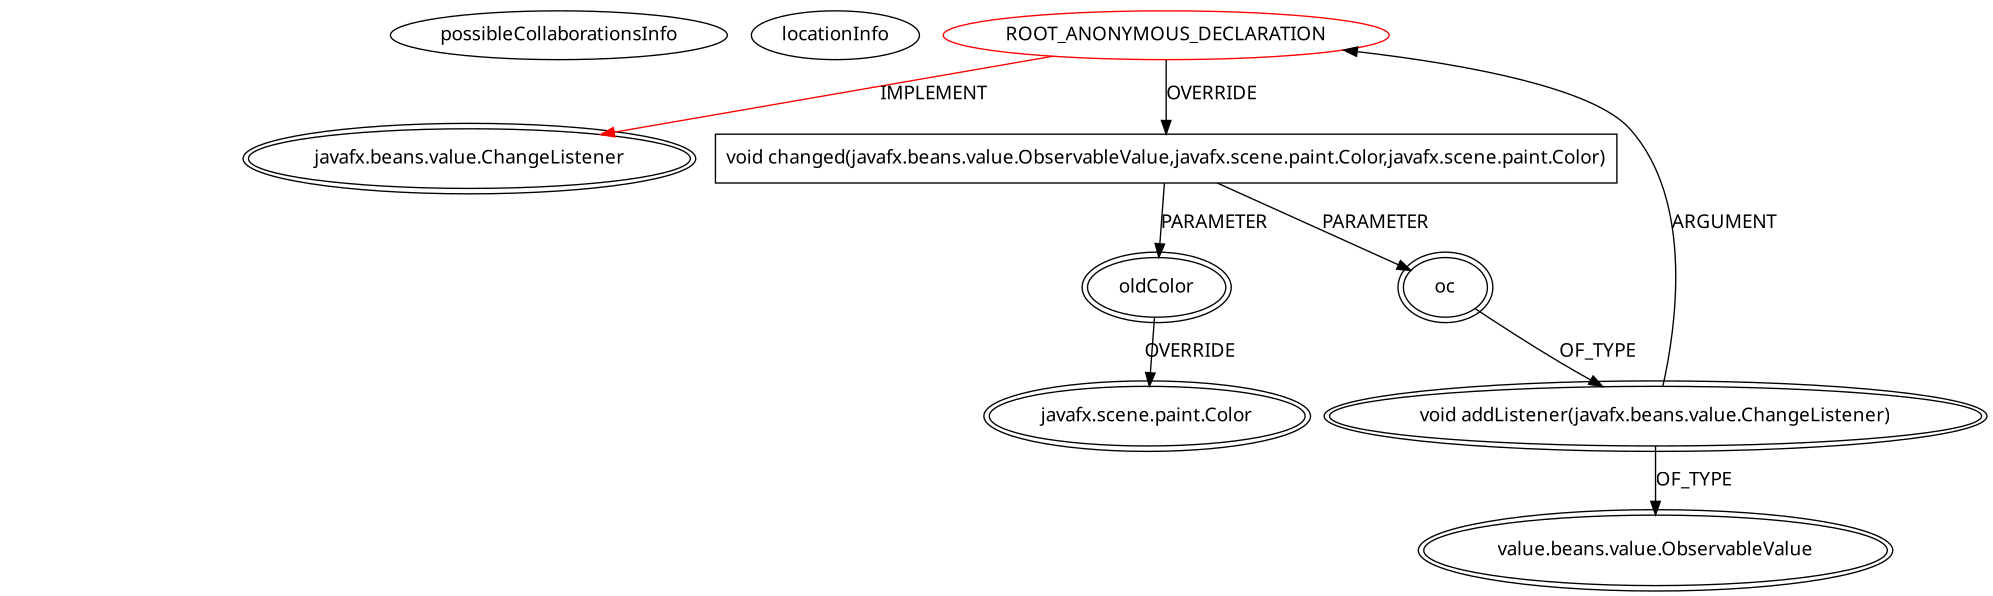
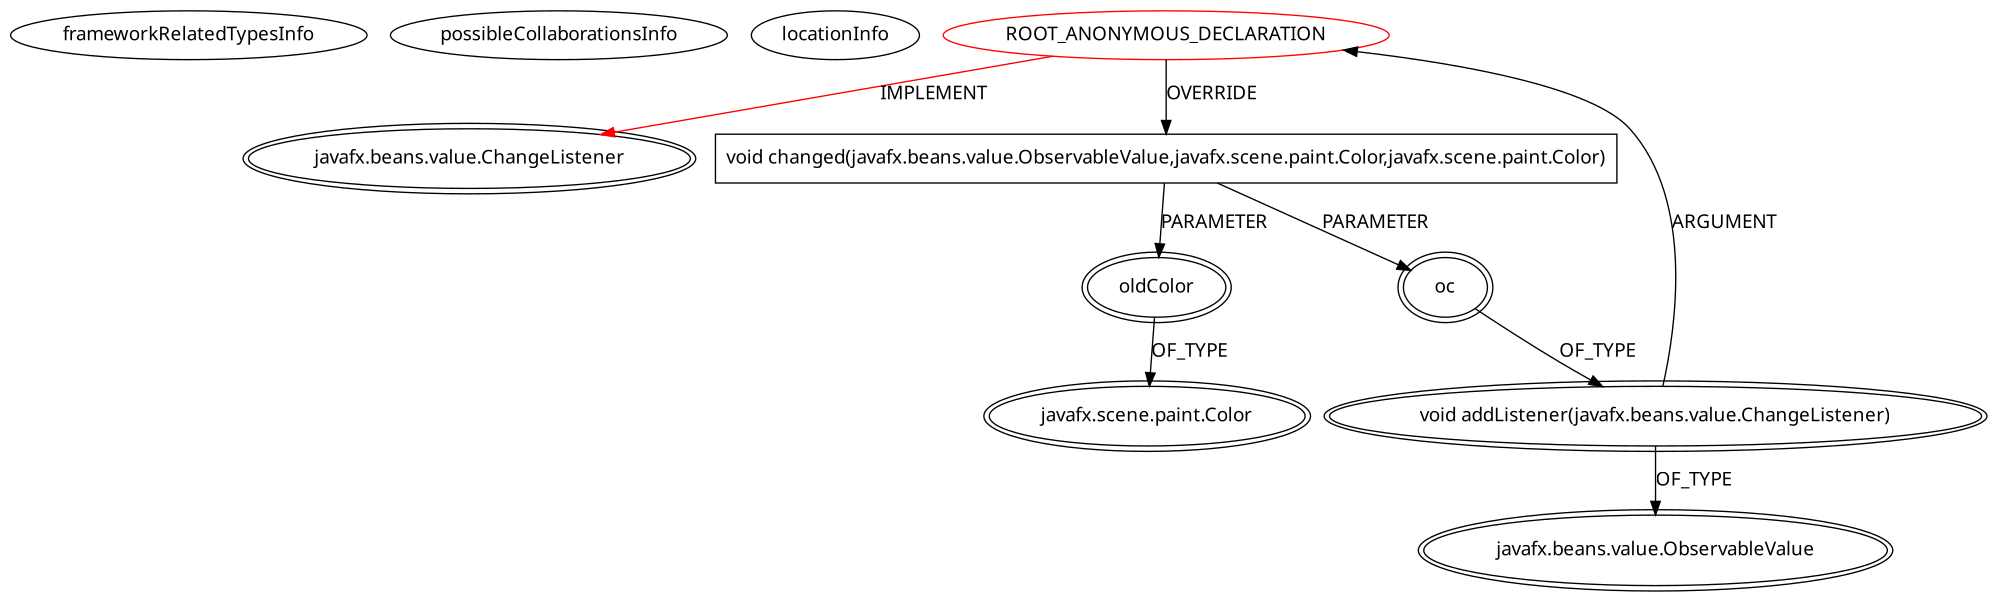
none -> (189, 35)
(1190, 352) -> (1190, 352)
(1656, 550) -> (1656, 550)
